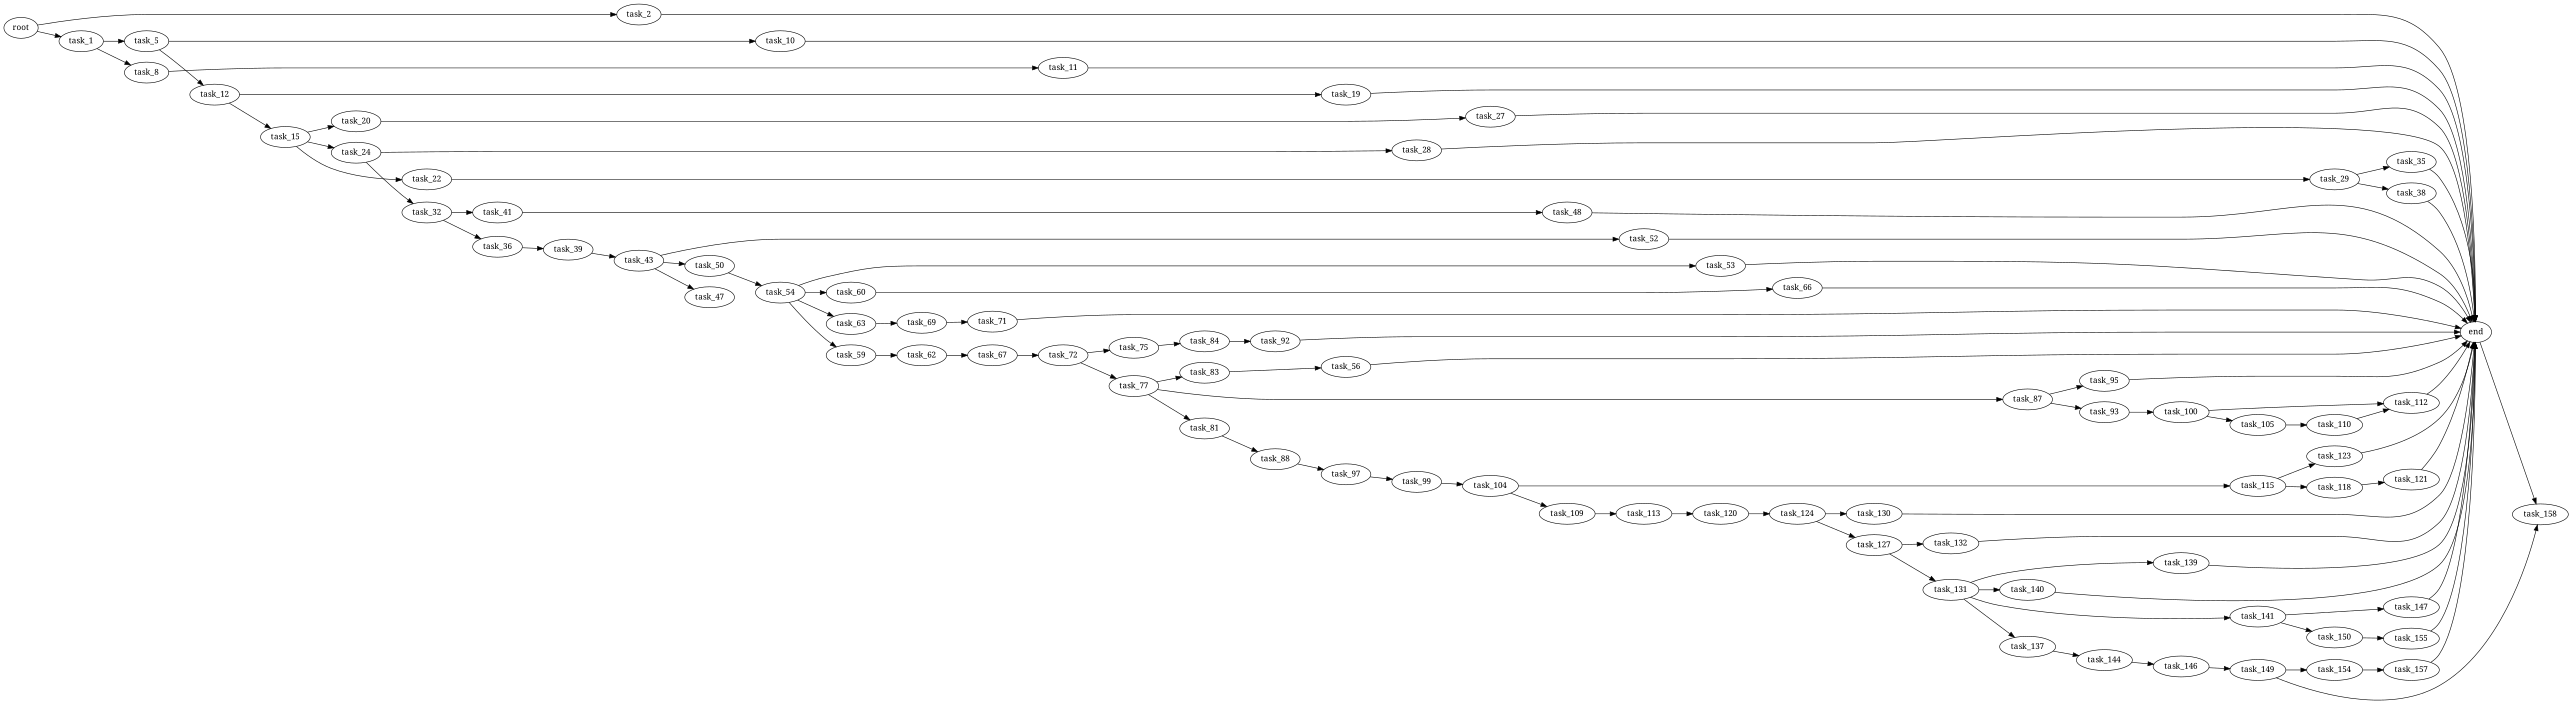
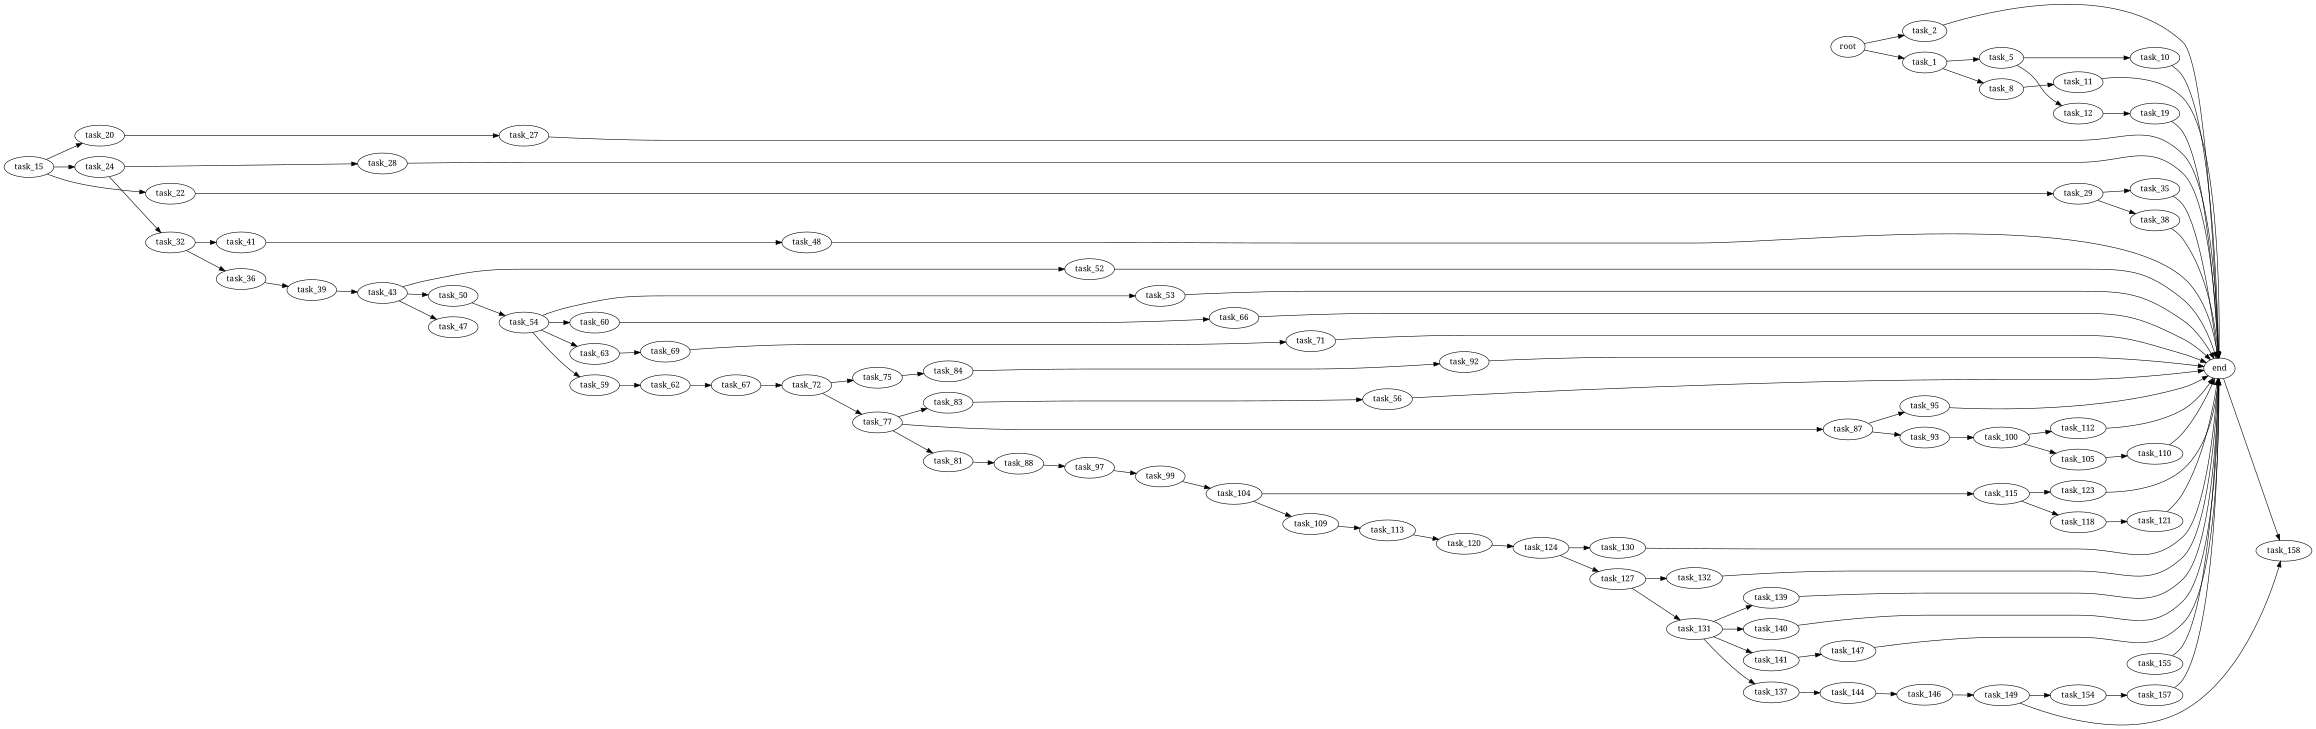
(248, 114) -> none
(2370, 415) -> (2195, 417)
(2335, 637) -> none
